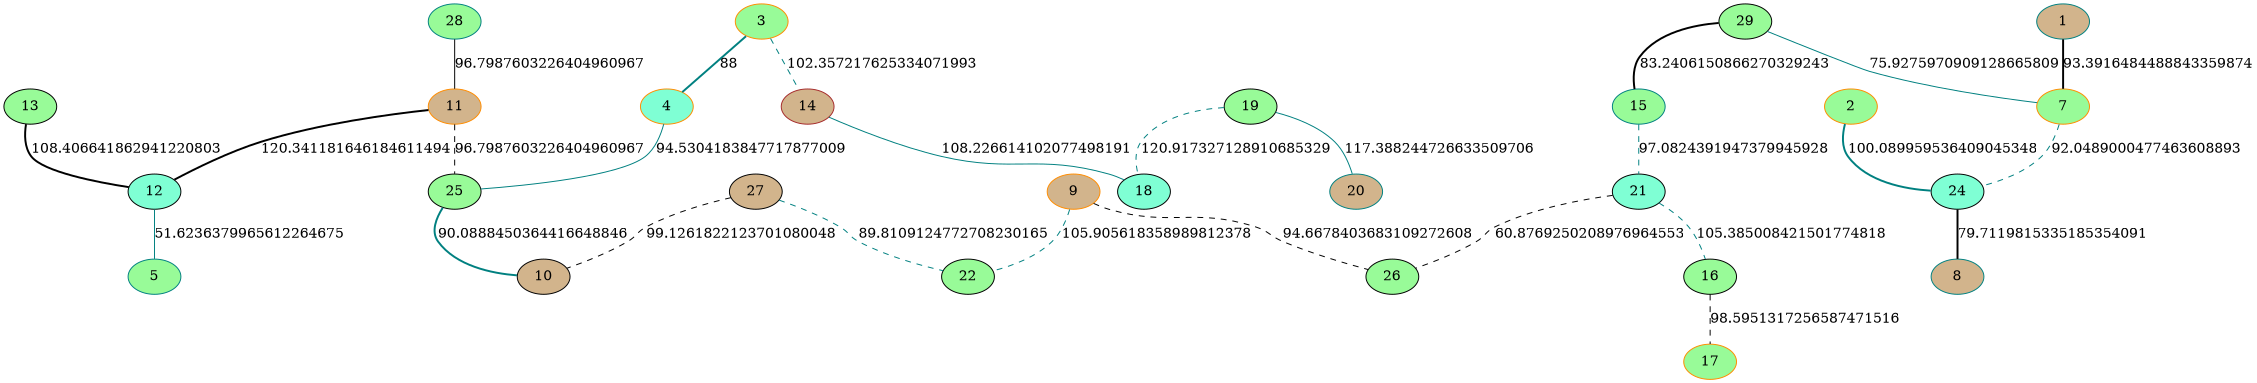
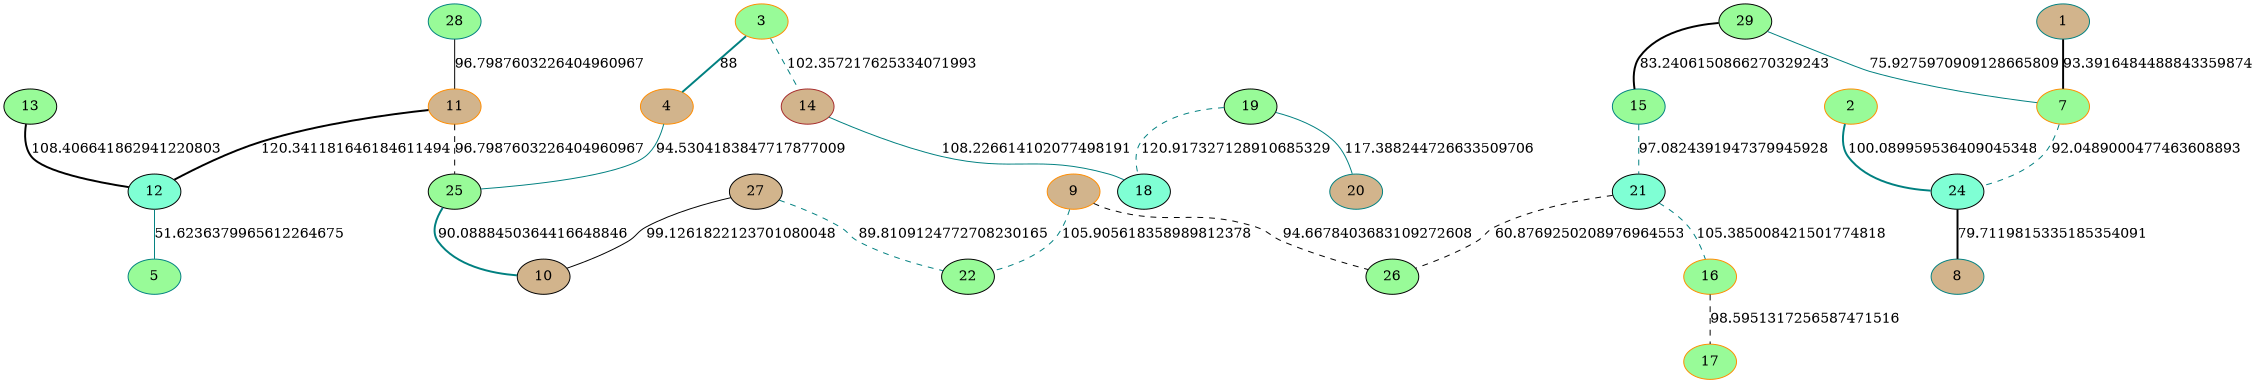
(667, 107) -> (667, 107)
(646, 227) -> (646, 227)
(1710, 277) -> (1710, 277)
